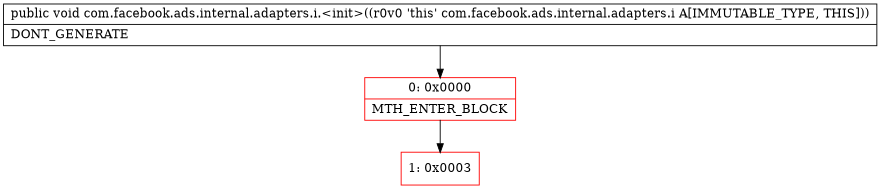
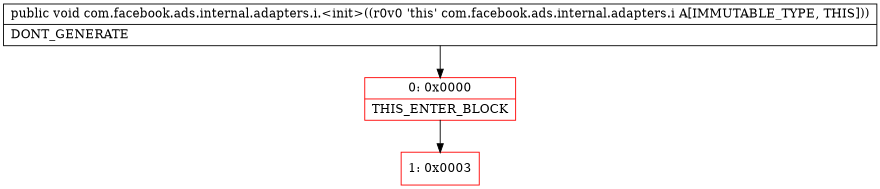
(440, 109) -> (440, 109)
